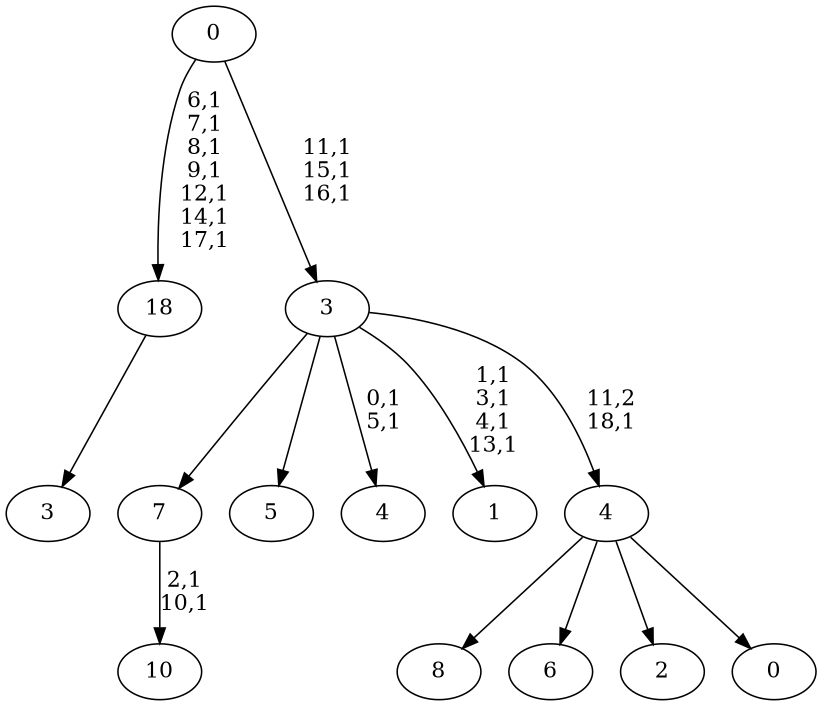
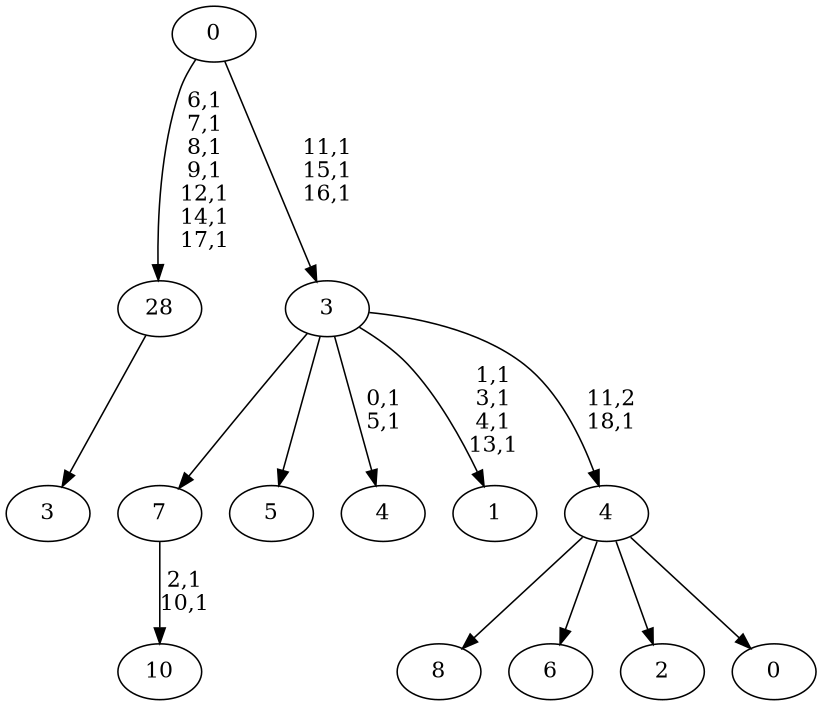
(160, 309) -> (160, 309)
